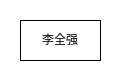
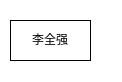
(61, 41) -> (51, 41)
